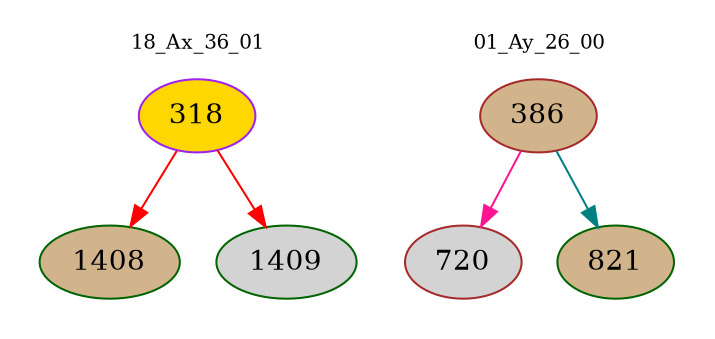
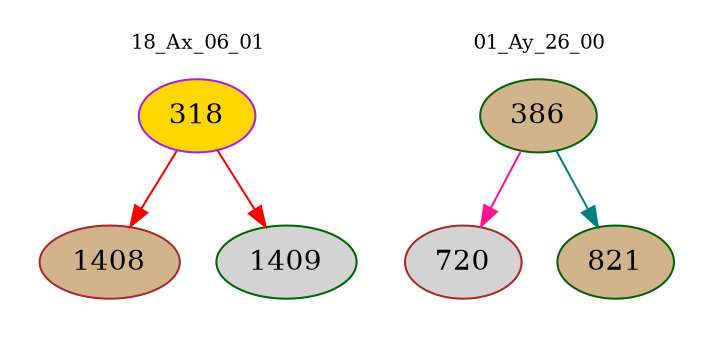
(198, 44) -> (198, 44)
(538, 116) -> (538, 116)
(110, 262) -> (110, 262)
